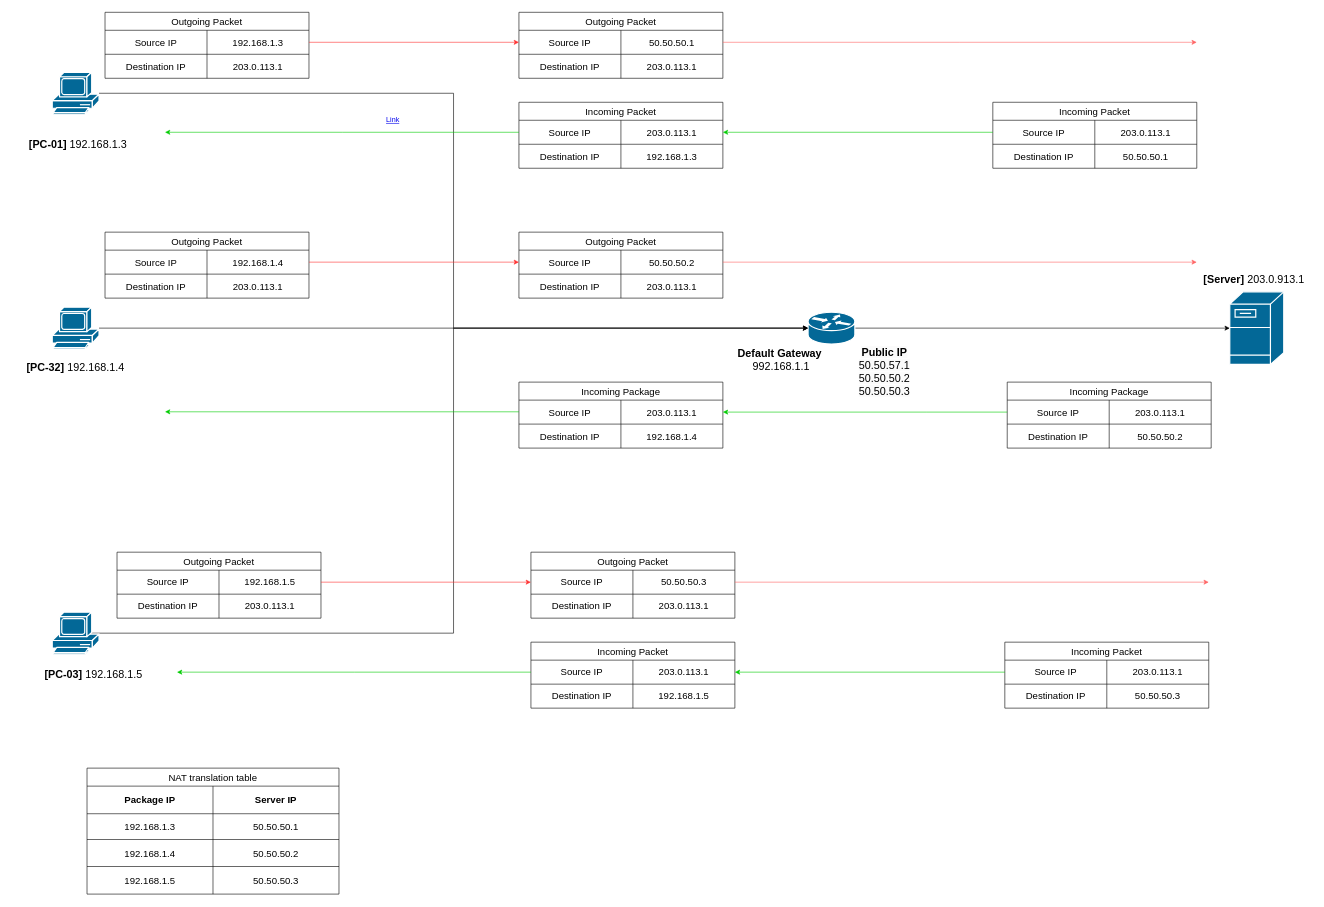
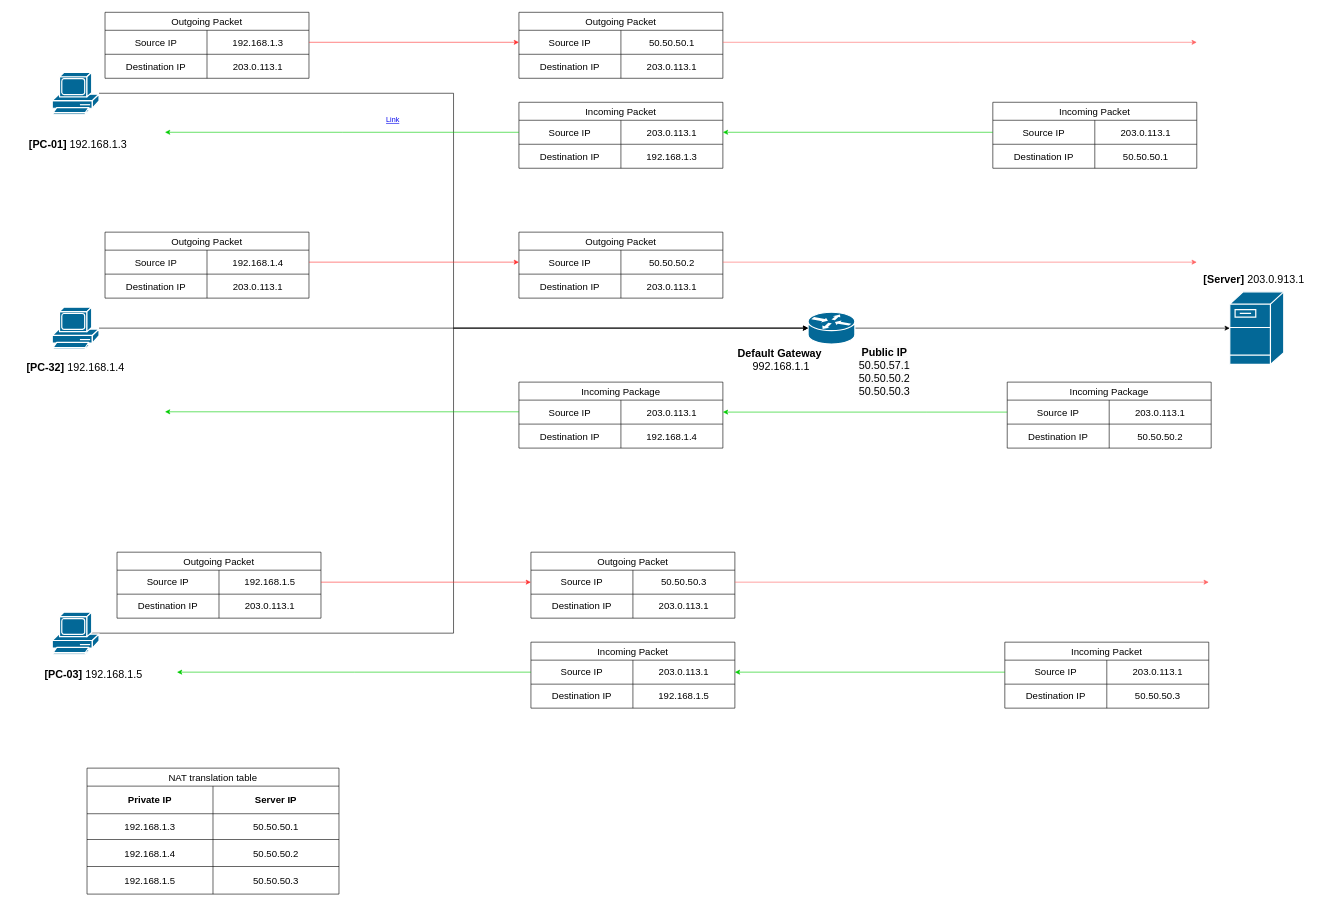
(150, 800) -> (150, 800)
